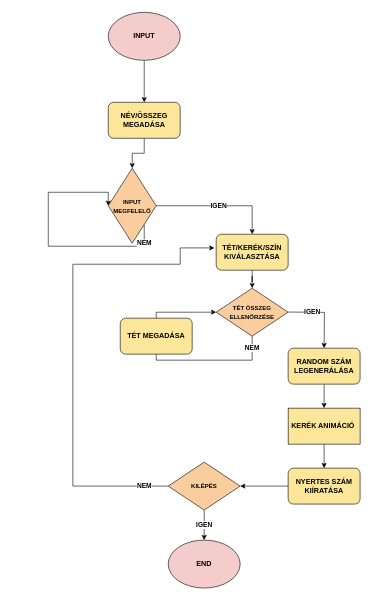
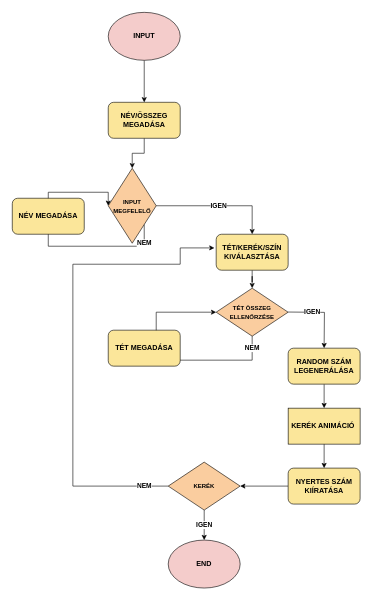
none -> (48, 216)
(156, 336) -> (144, 348)
(204, 486) -> (204, 486)
